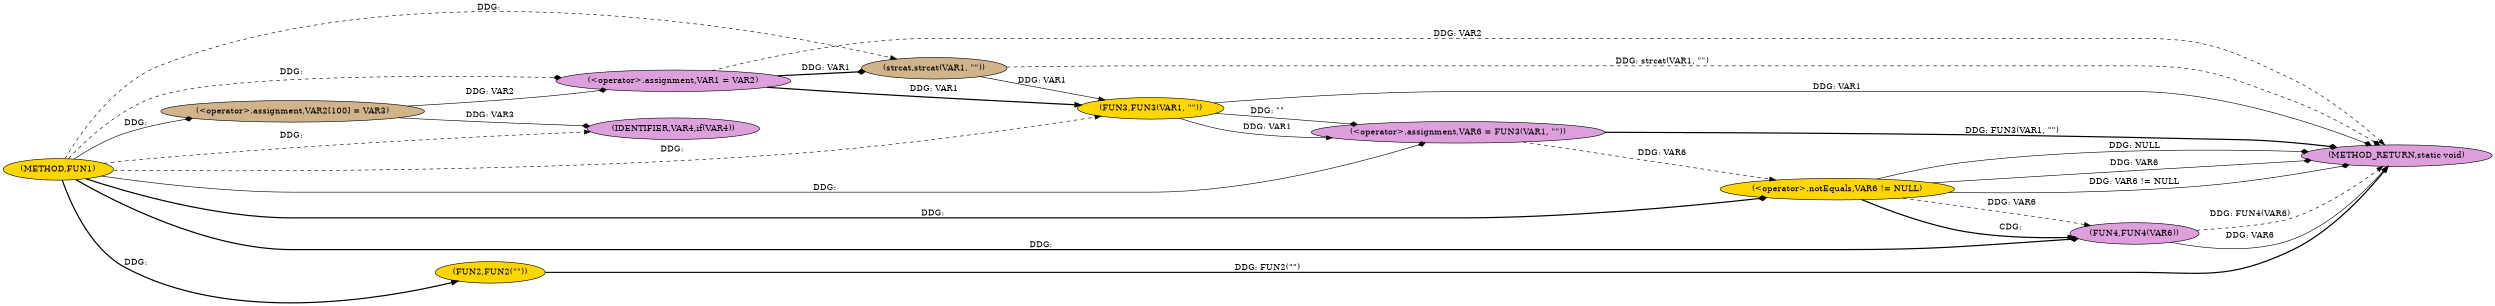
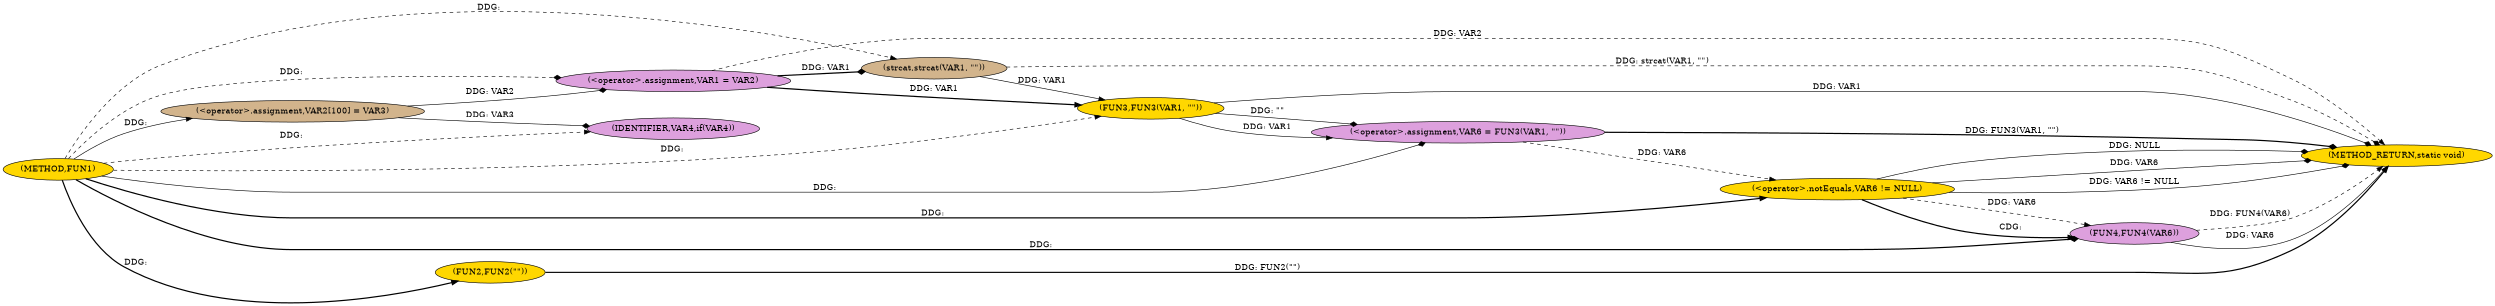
(127, 133) -> (128, 132)
(2397, 156) -> (2397, 156)
(920, 218) -> (921, 218)
